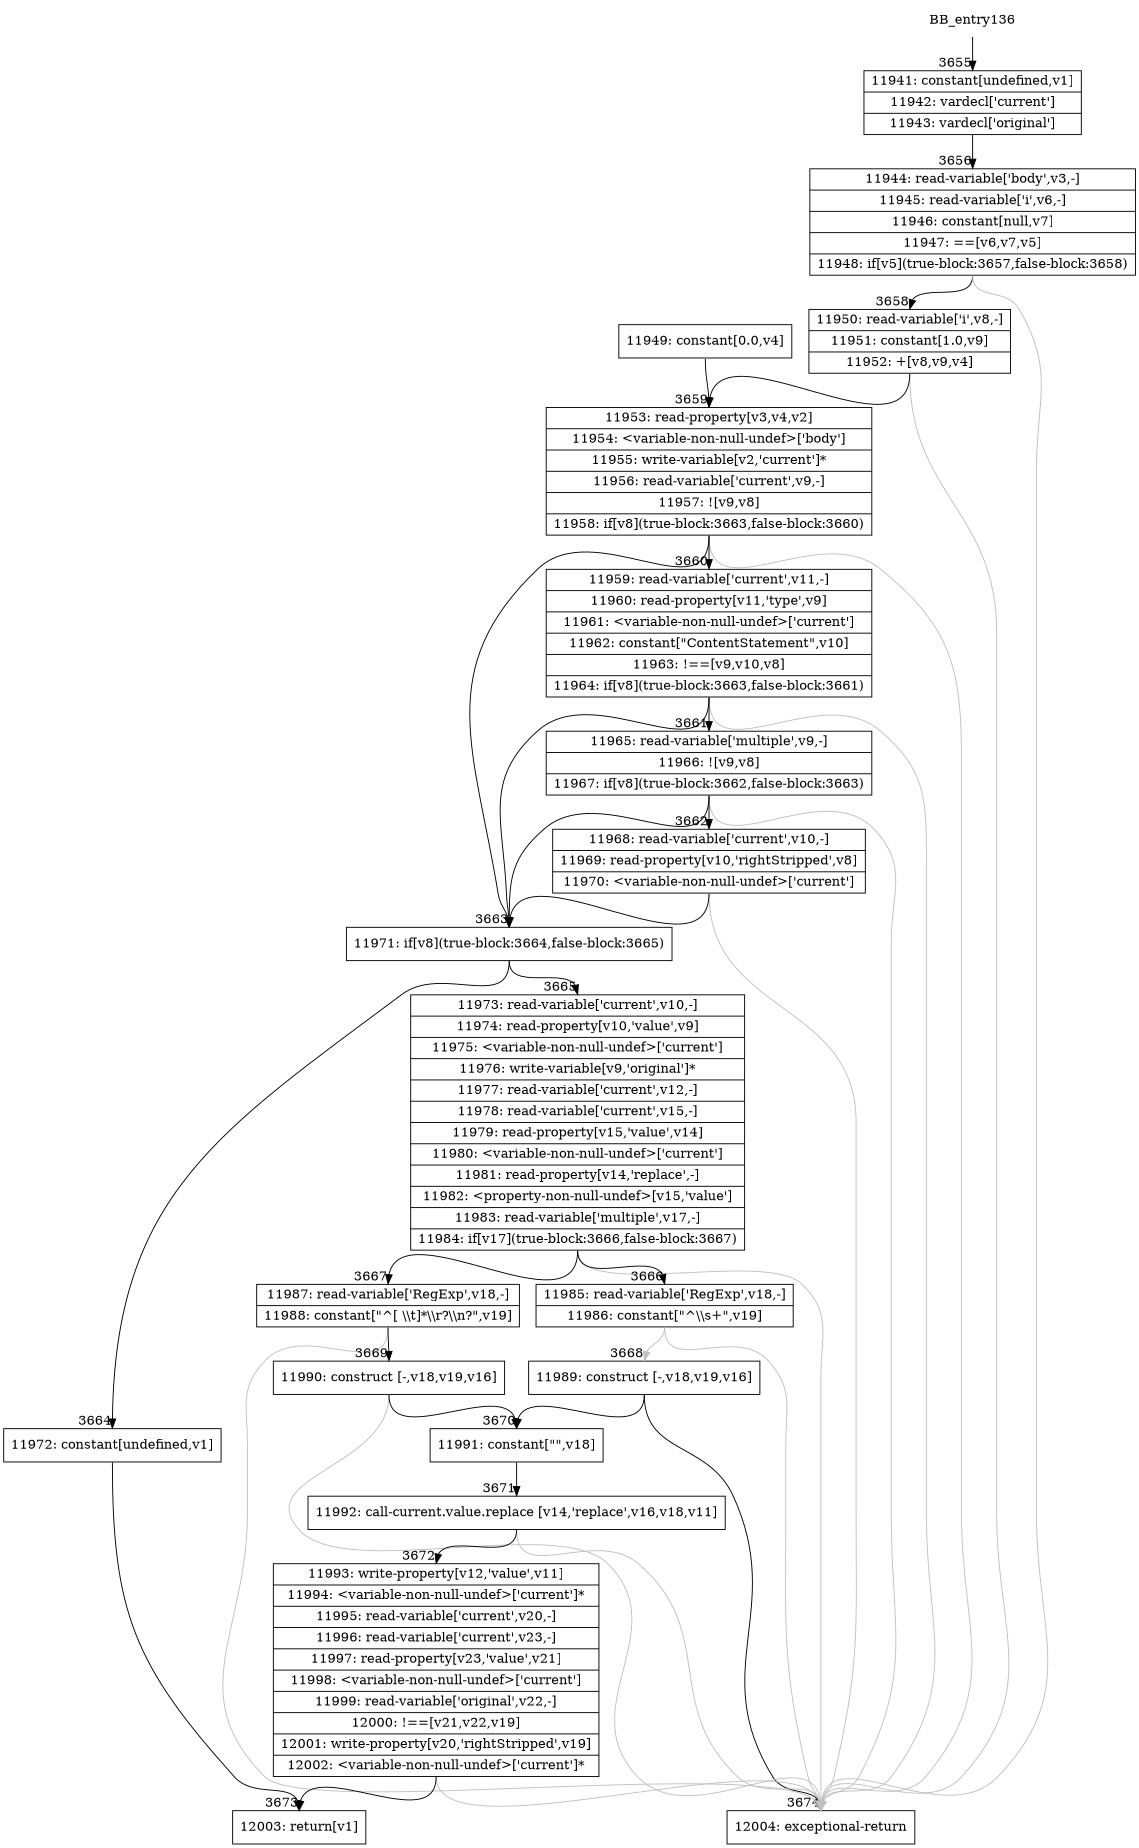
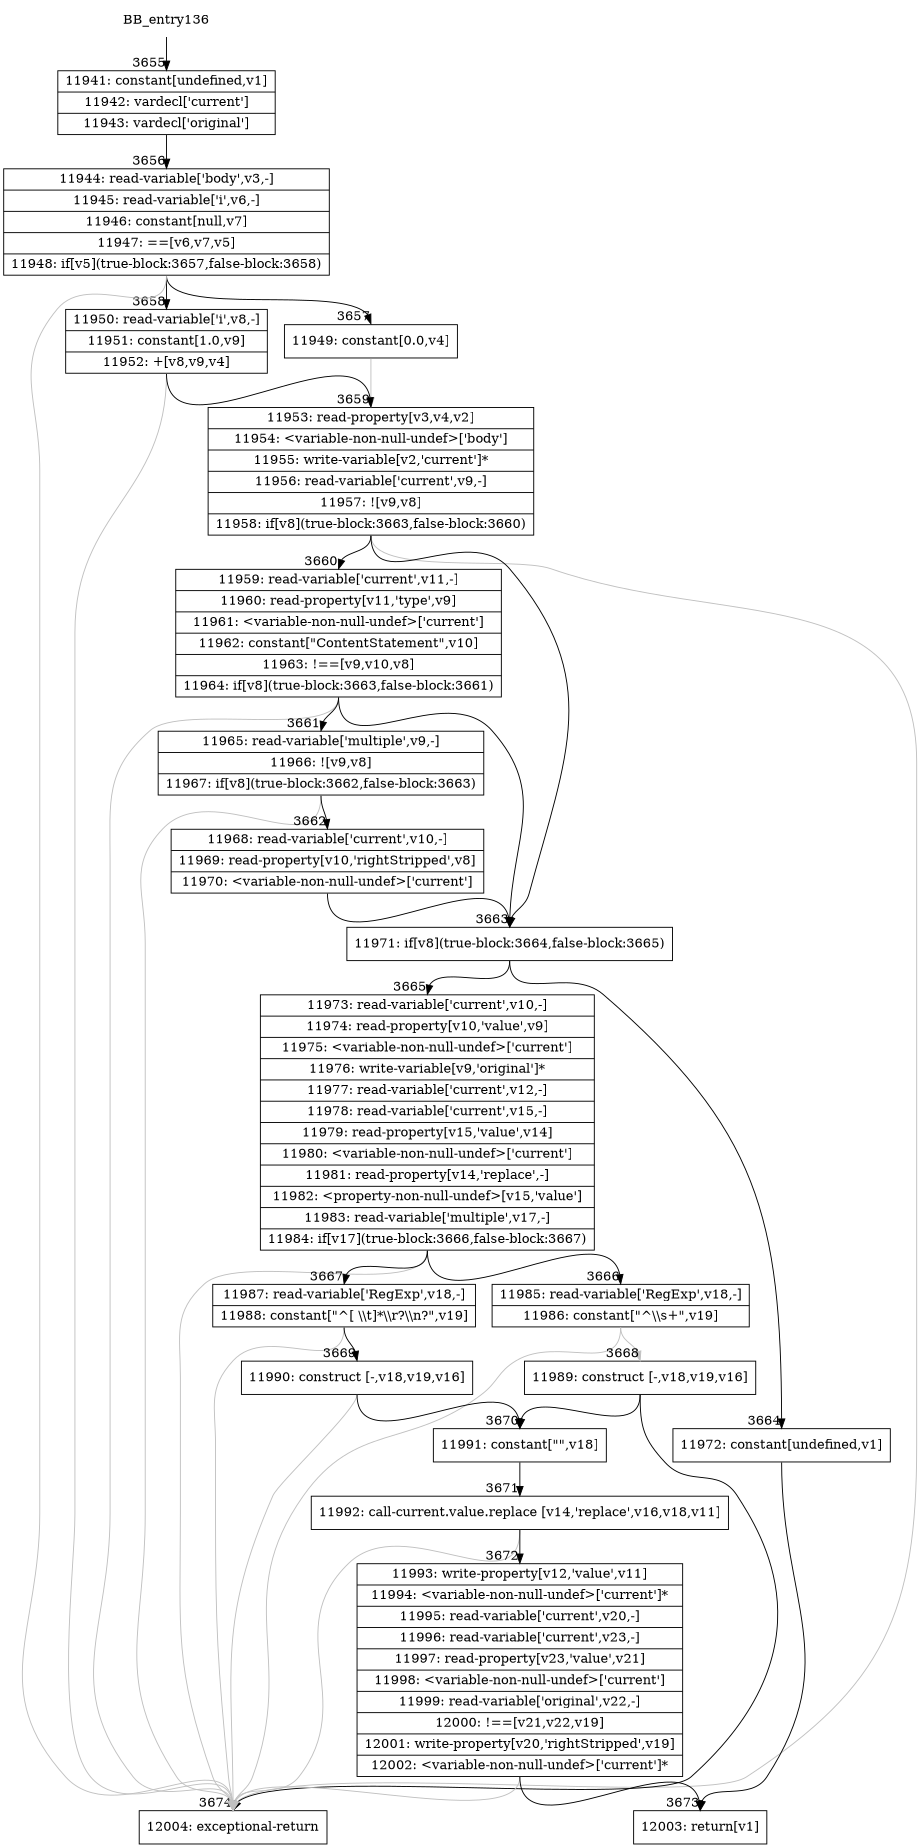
none -> (264, 300)
(707, 378) -> (371, 378)
(586, 814) -> none
(856, 1322) -> none
